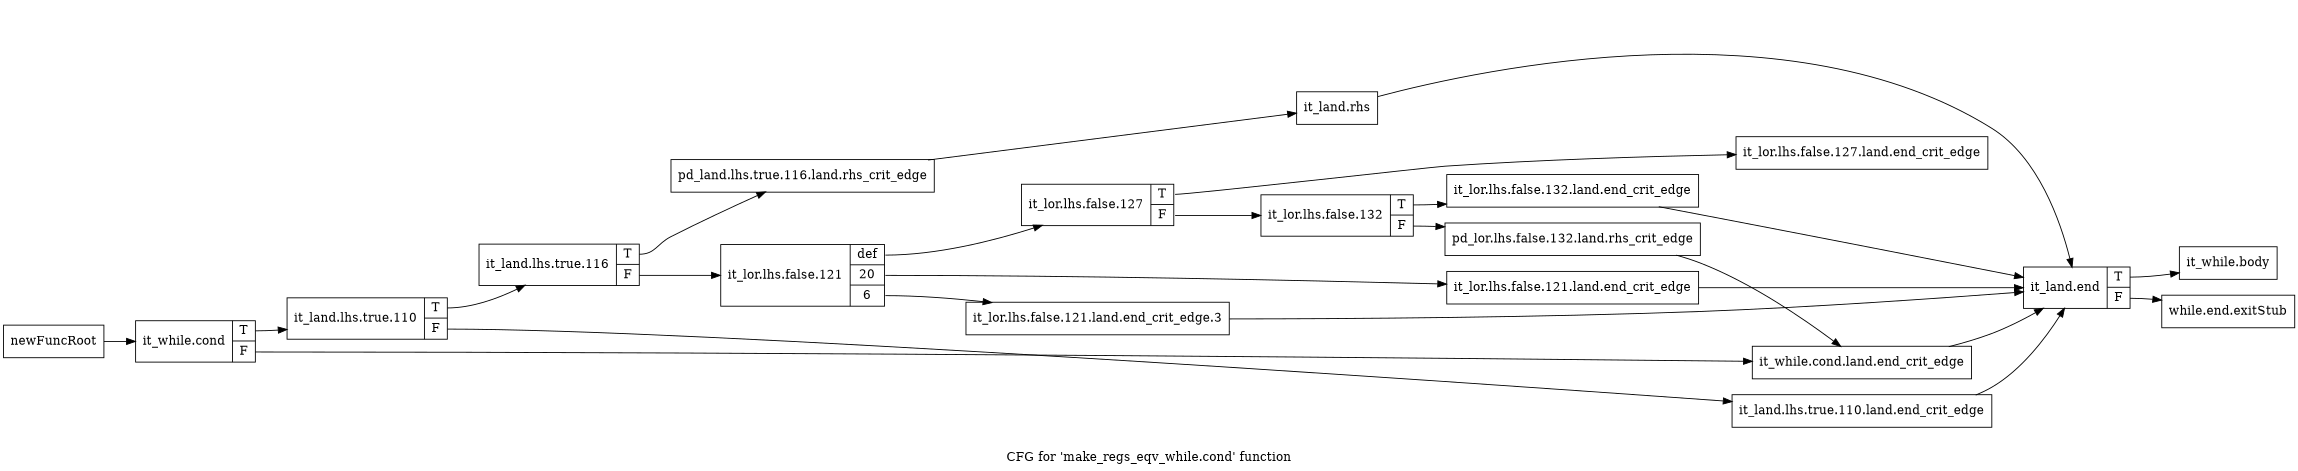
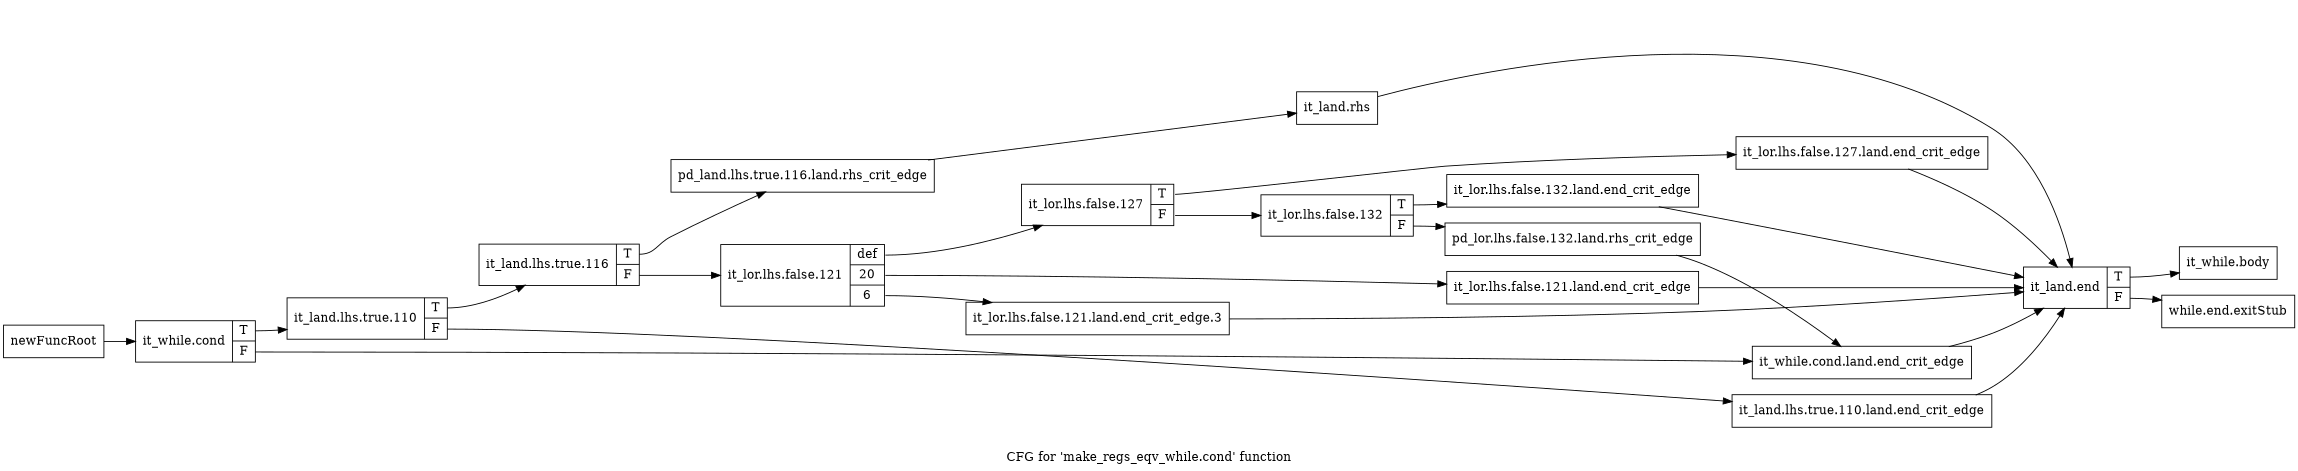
none -> (1985, 206)
